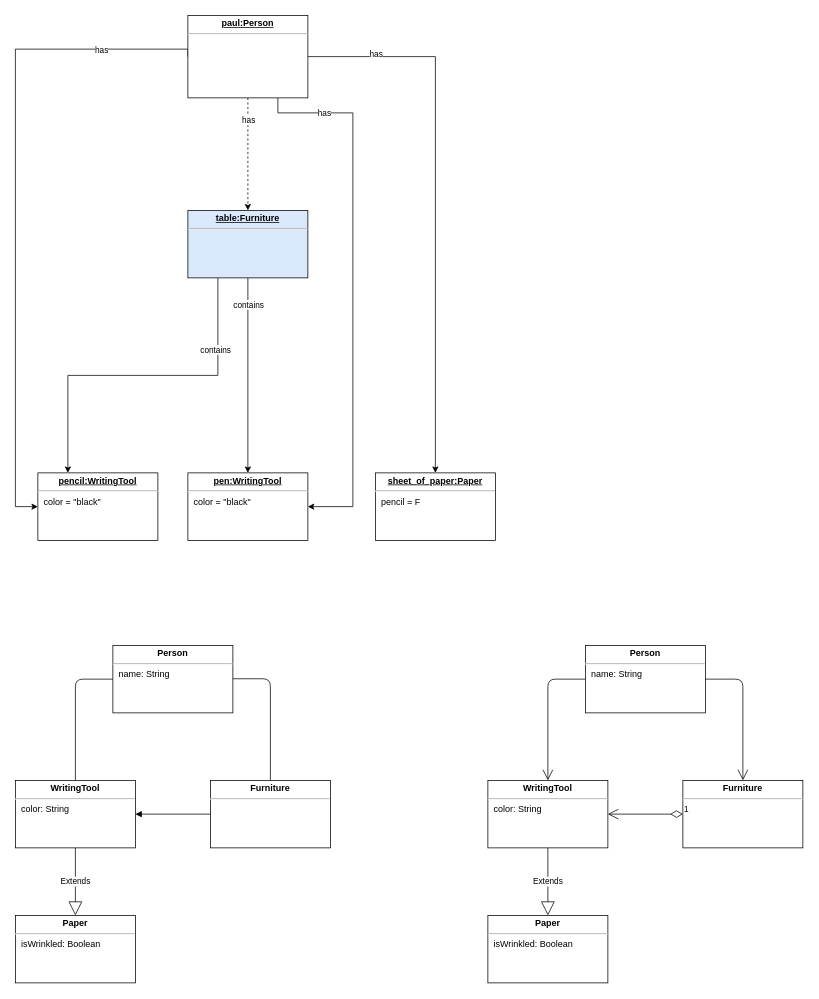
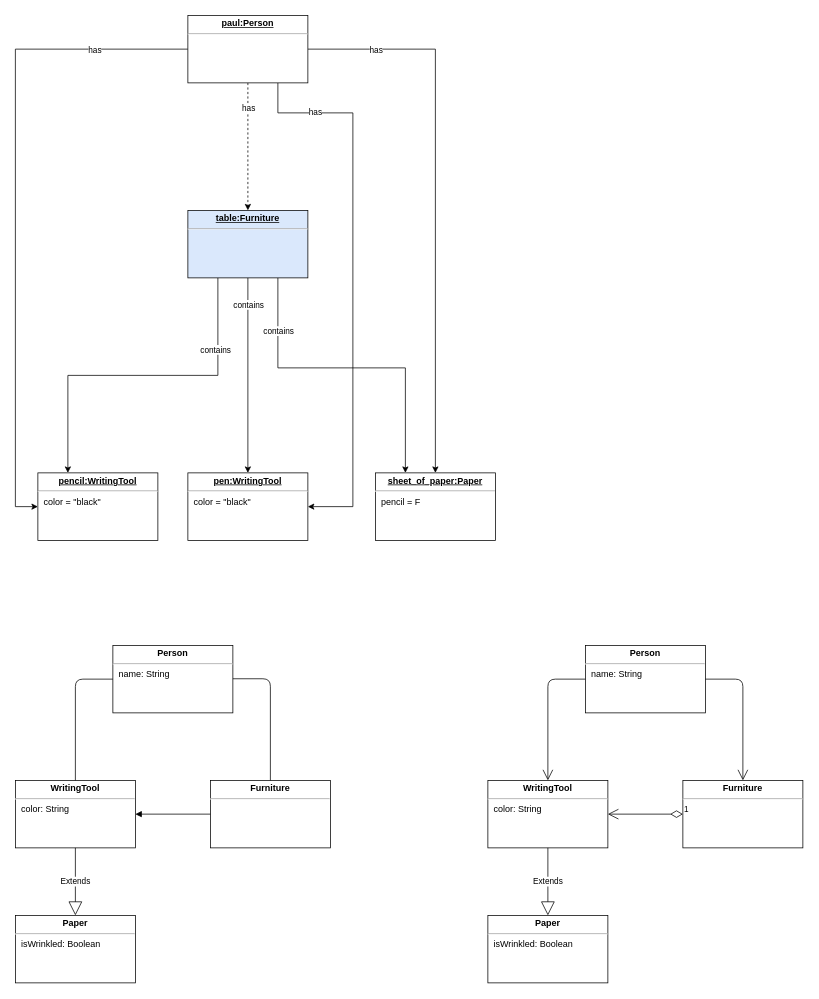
(248, 57) -> (248, 49)
none -> (405, 417)
